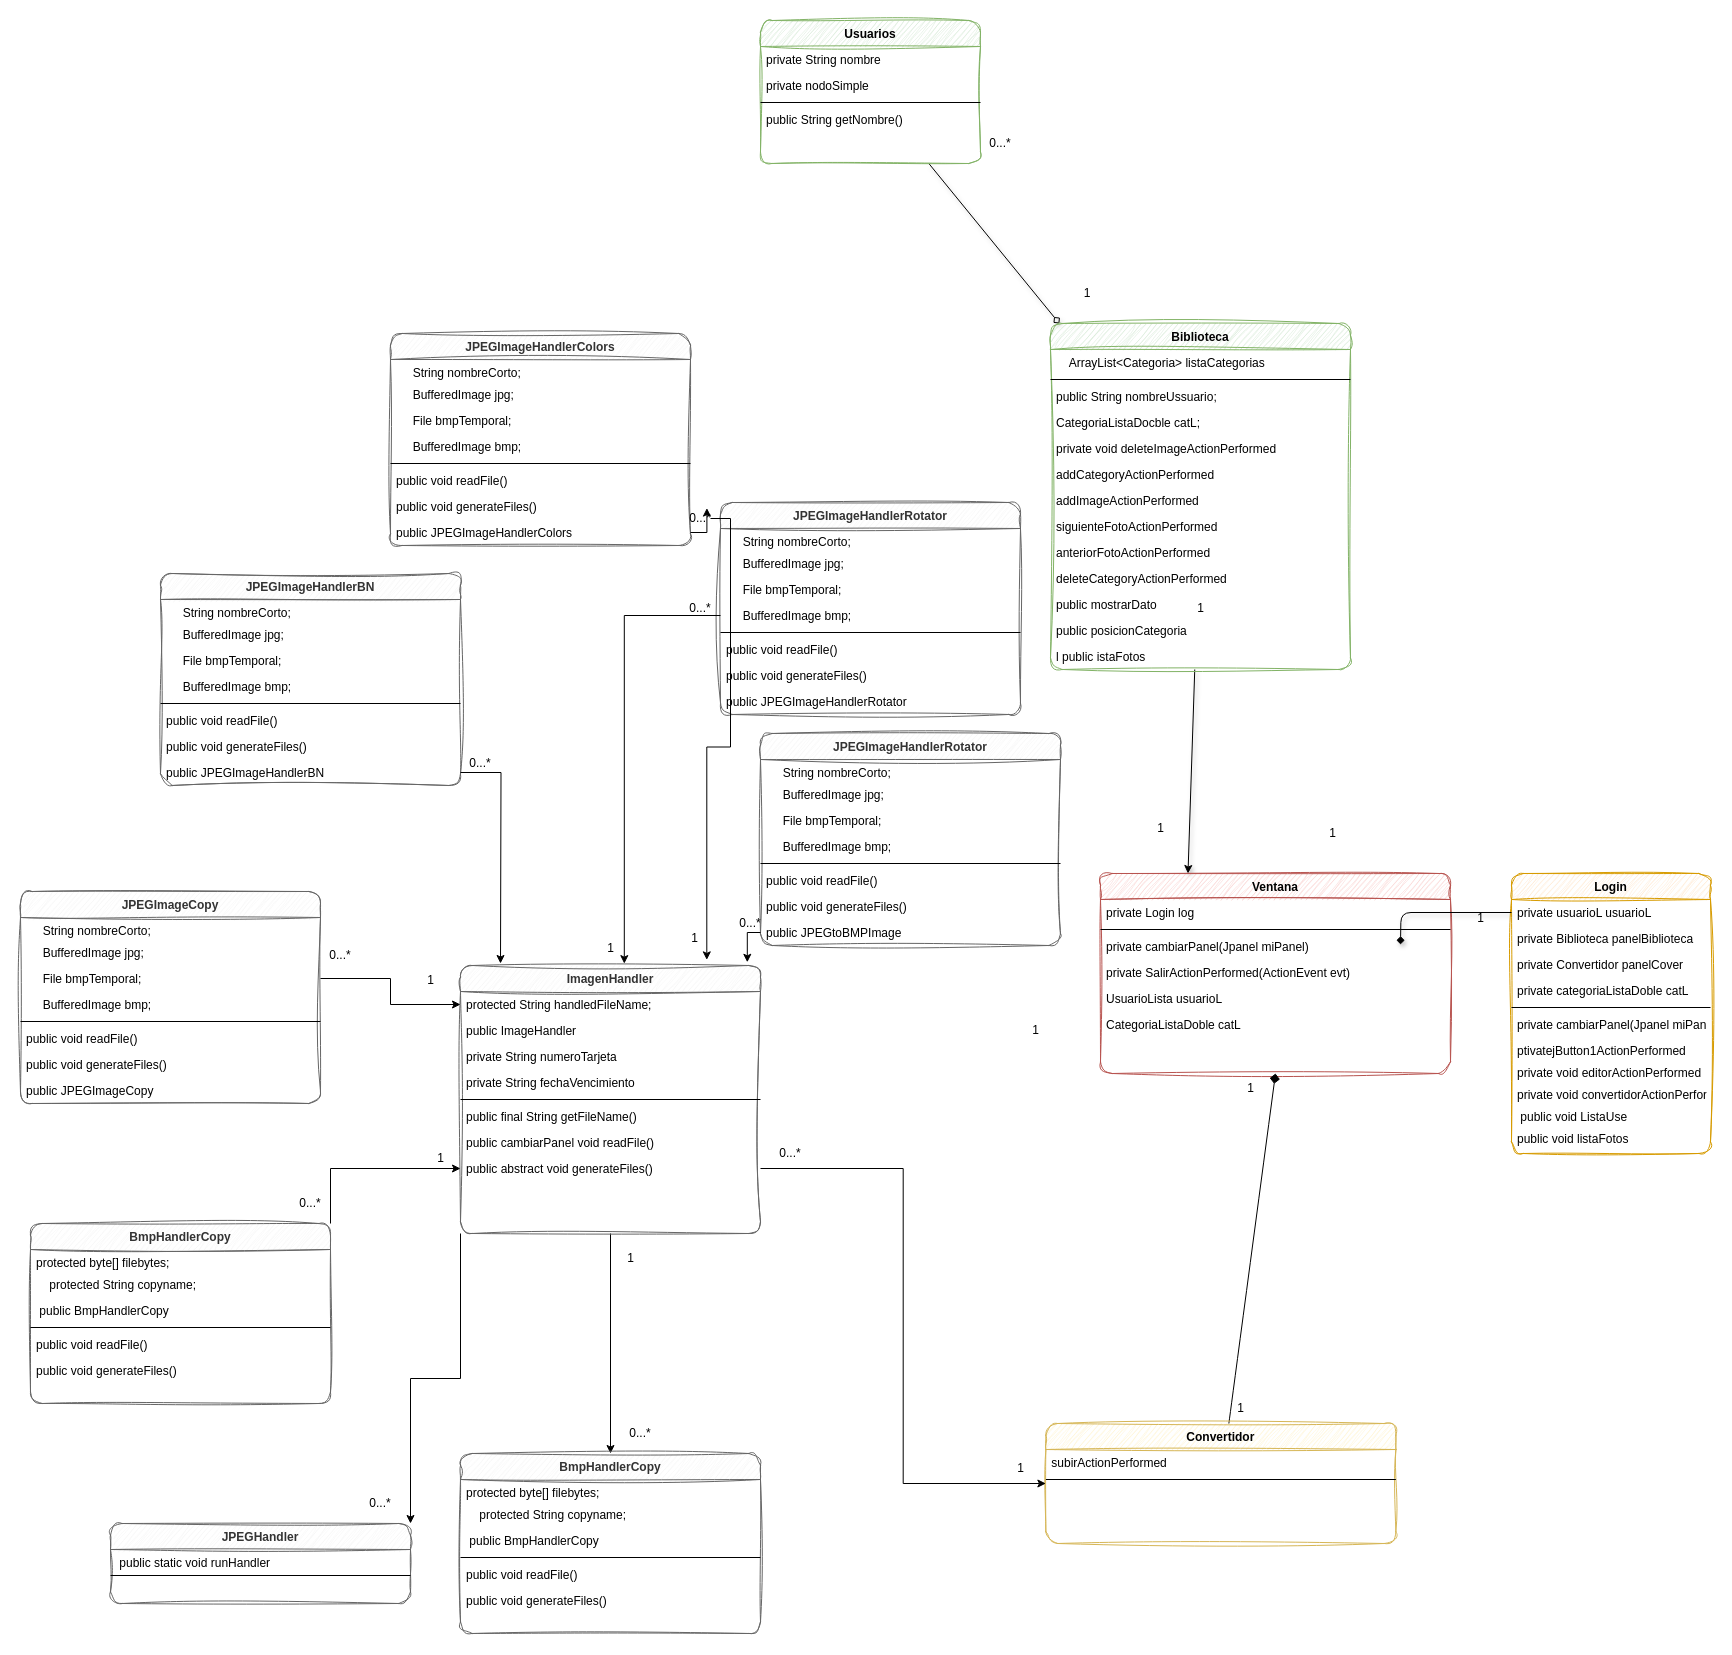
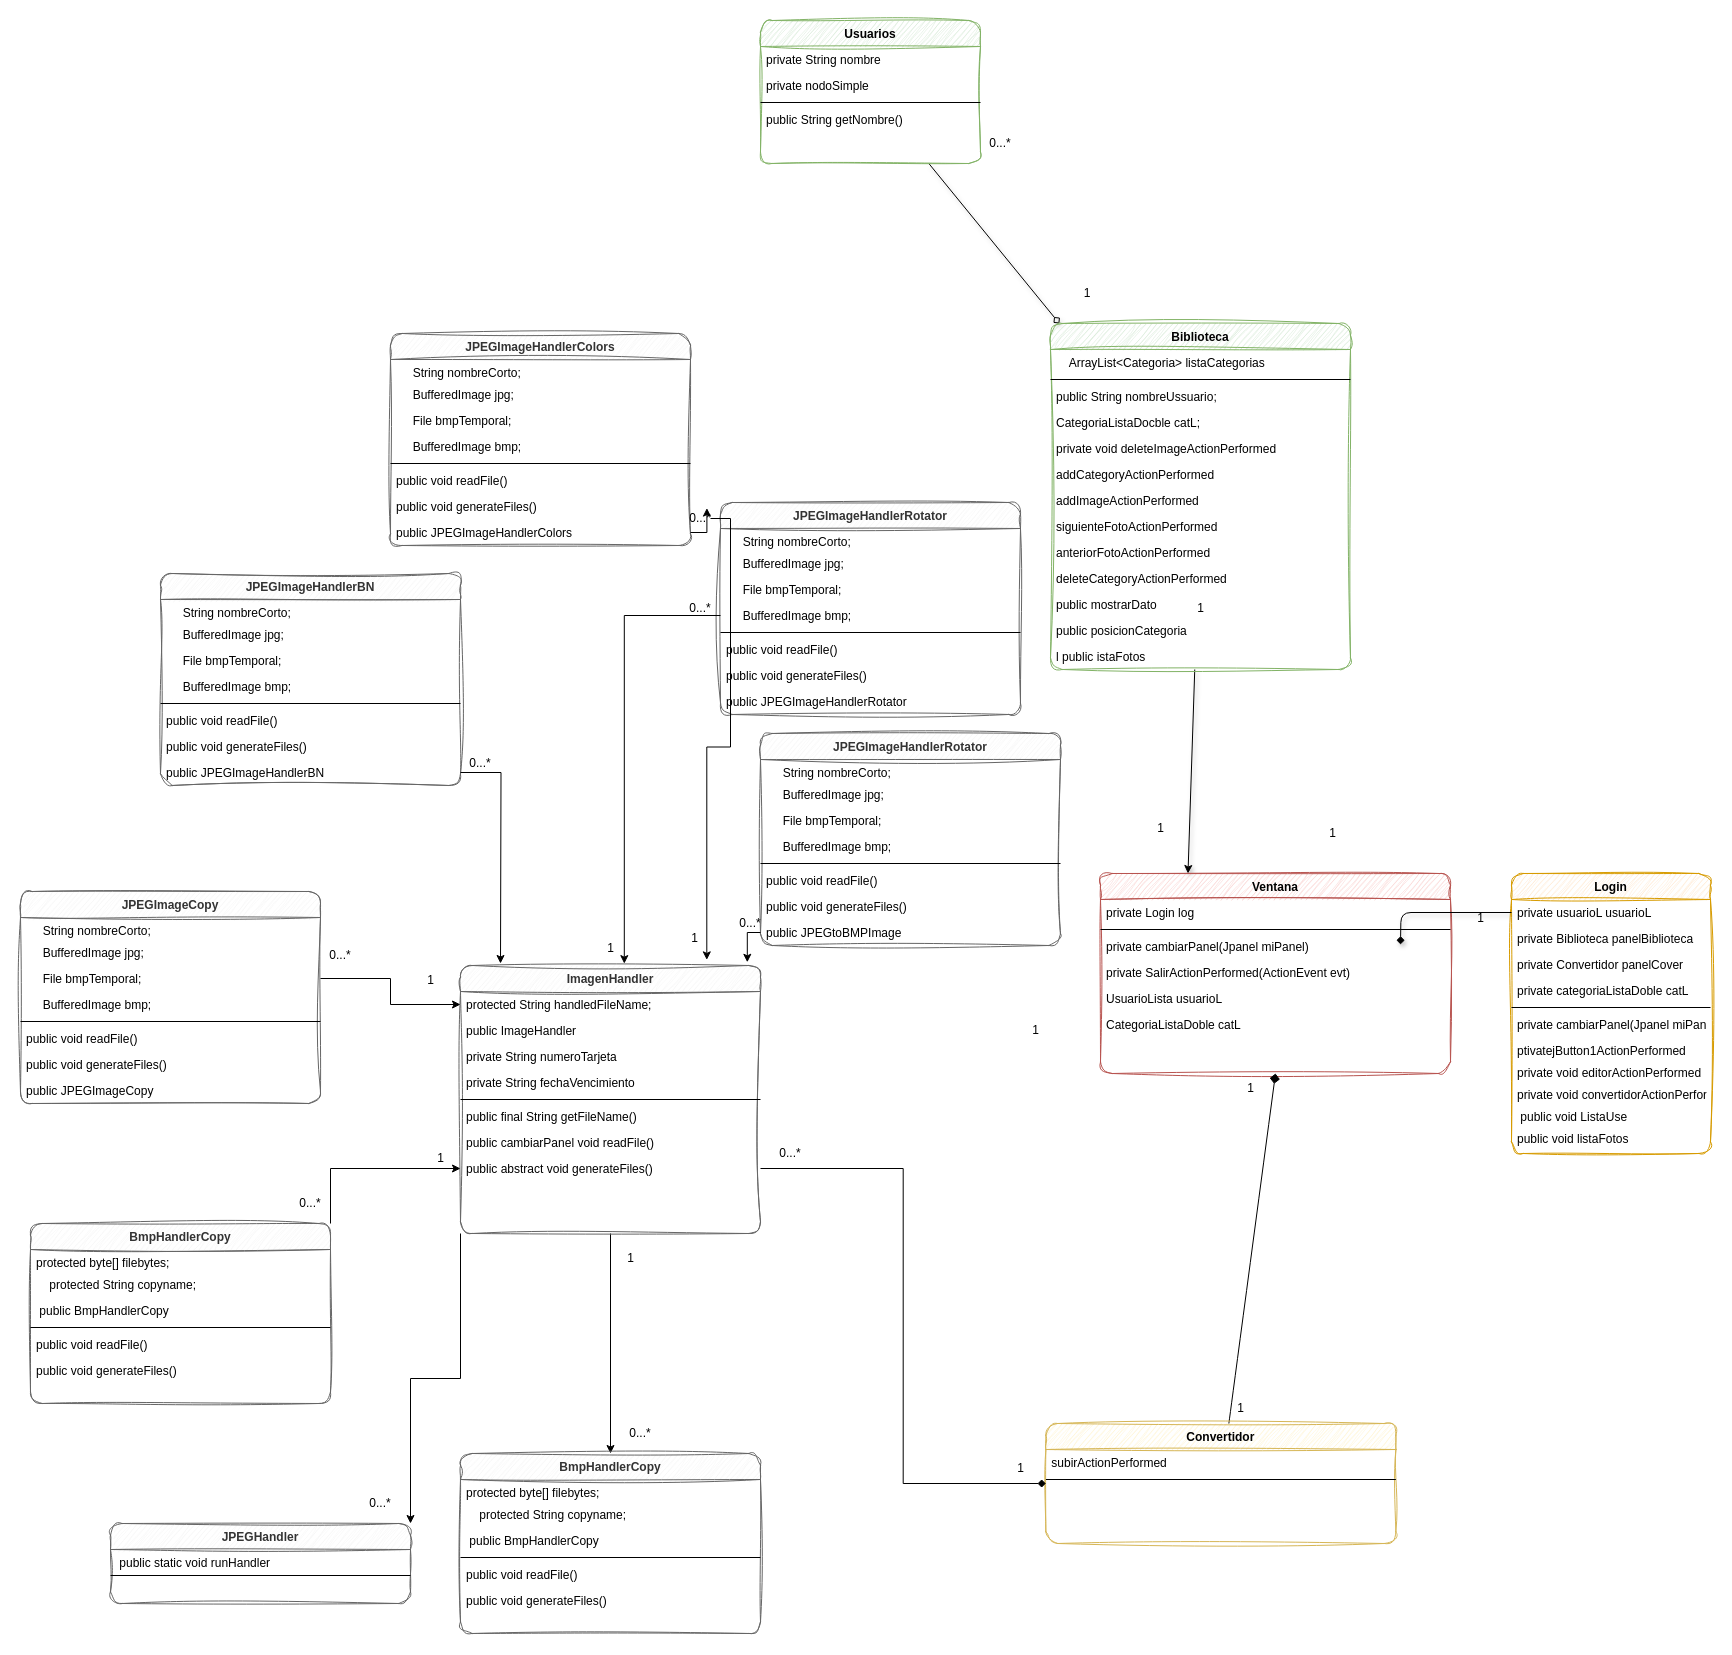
(1037, 1484) -> (1036, 1484)
